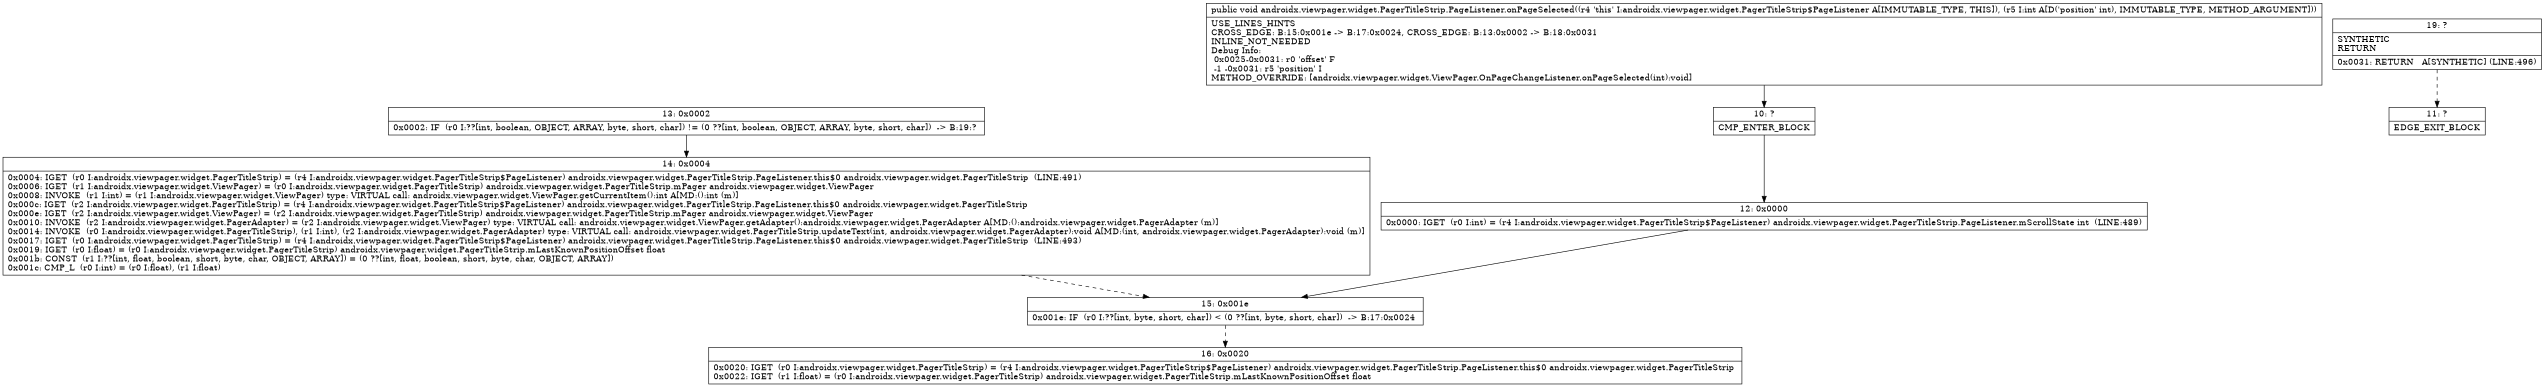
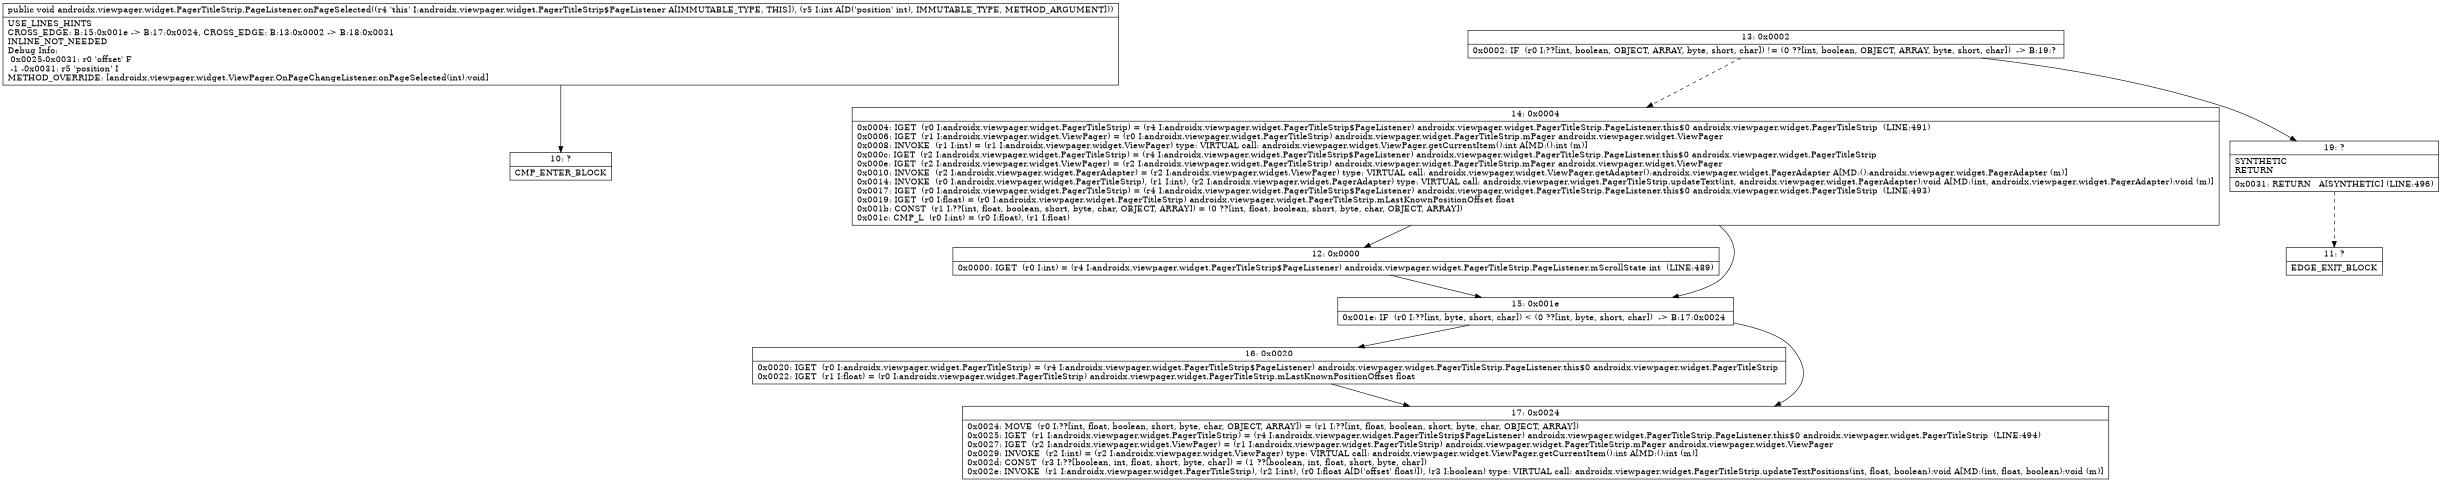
none -> (2140, 84)
(686, 143) -> (1696, 81)
(1764, 166) -> (1391, 235)
(1082, 286) -> (1726, 273)
(1225, 333) -> (1417, 336)
none -> (1536, 443)
